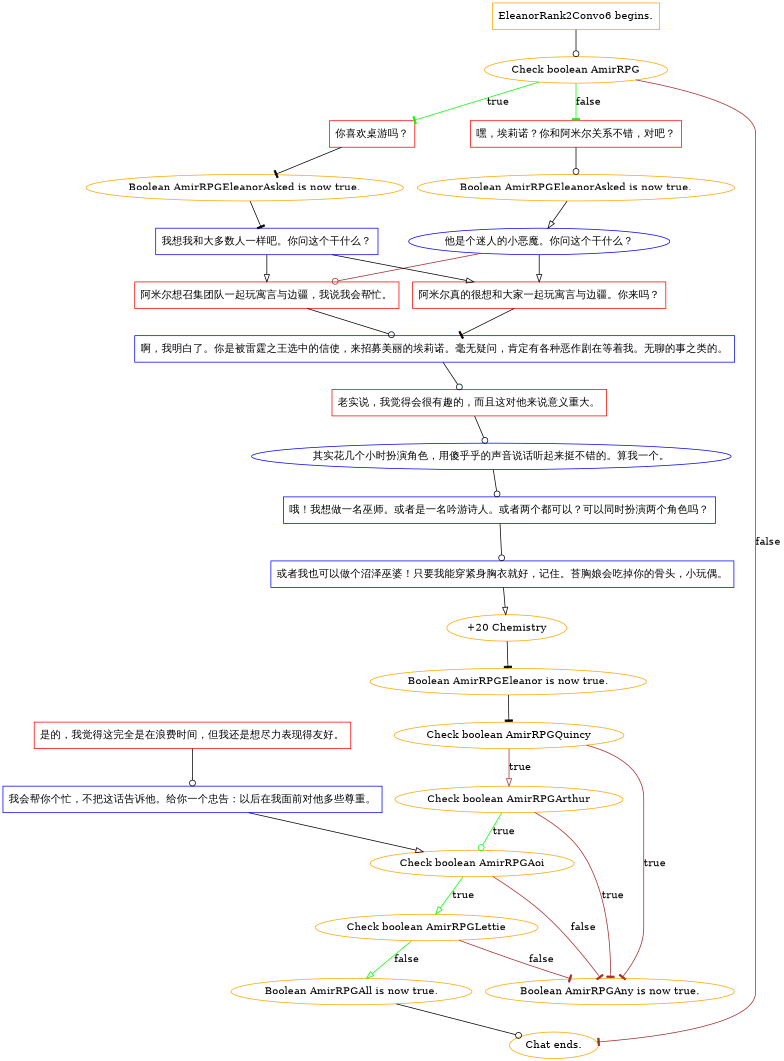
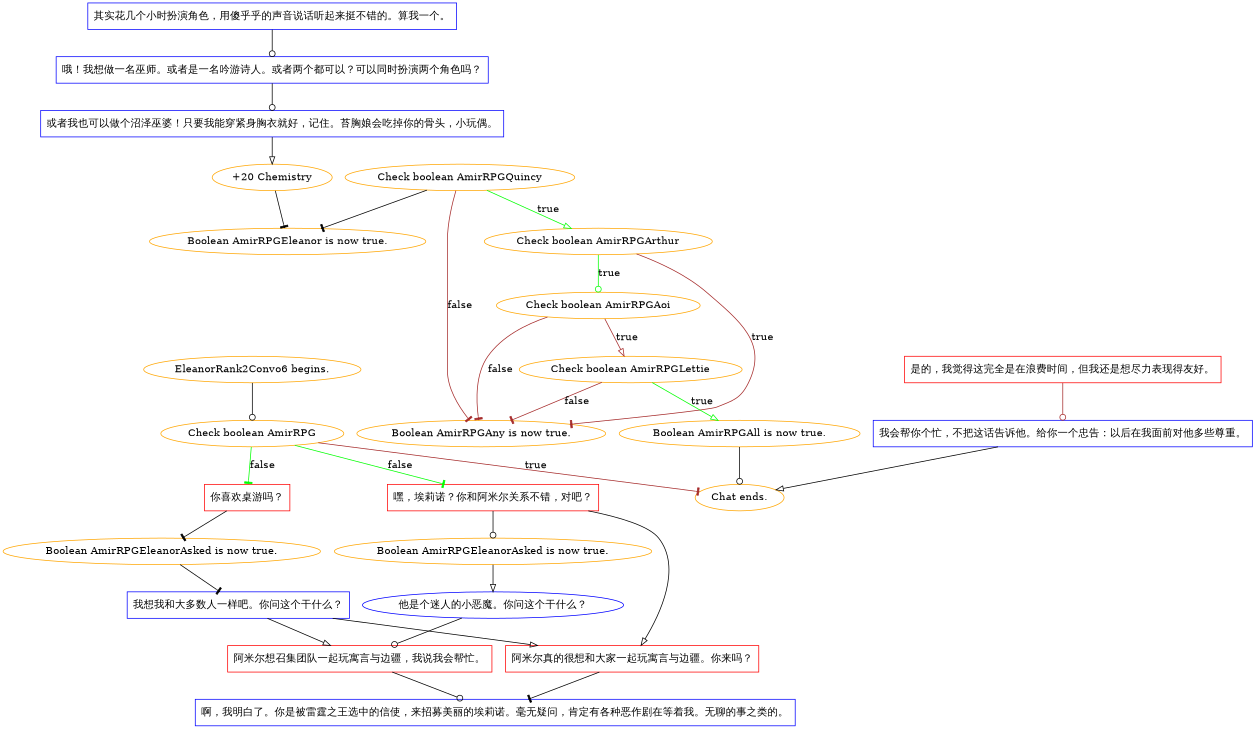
(576, 16) -> (252, 370)
(498, 102) -> (263, 466)
(539, 265) -> (666, 552)
(417, 266) -> (438, 628)
(469, 403) -> none
(491, 456) -> (272, 16)
(768, 542) -> (536, 466)
(509, 707) -> (376, 209)
(192, 764) -> (1063, 399)
(509, 764) -> (526, 208)
(332, 831) -> (891, 468)
(655, 863) -> (460, 305)
(452, 893) -> (613, 334)
(407, 960) -> (702, 402)
